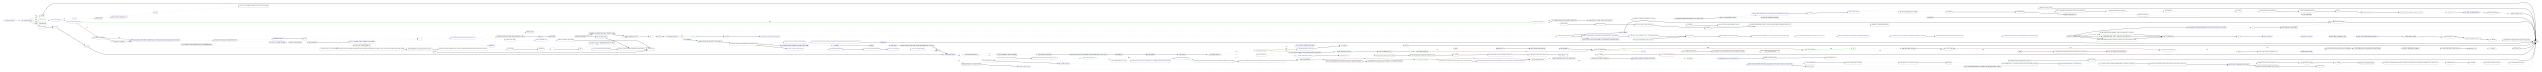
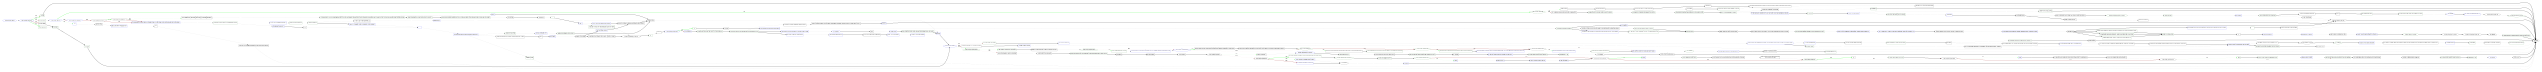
(806, 22) -> (792, 12)
